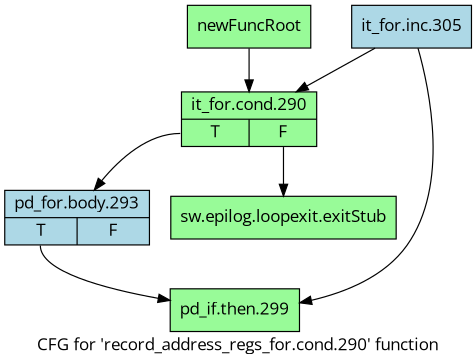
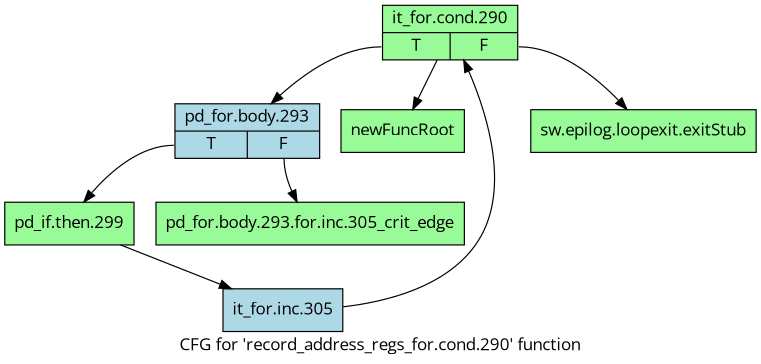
(249, 64) -> (428, 79)
(426, 204) -> (170, 265)
none -> (310, 224)
